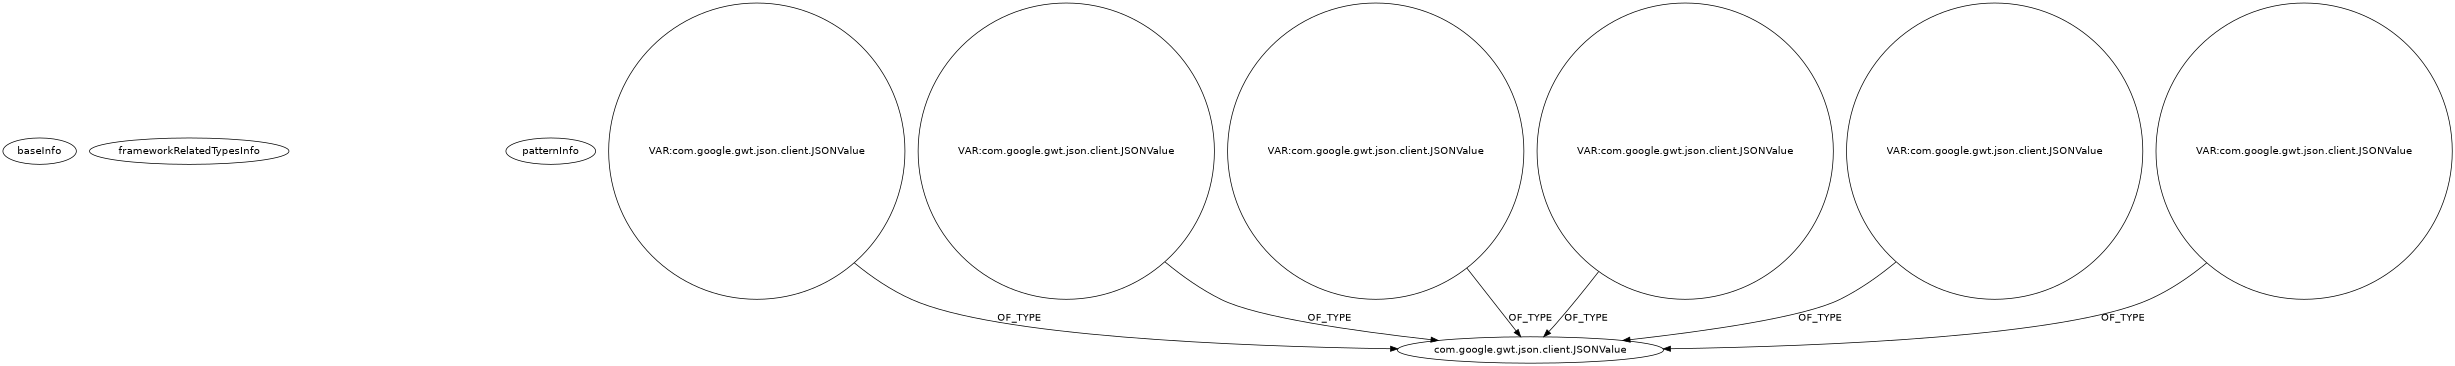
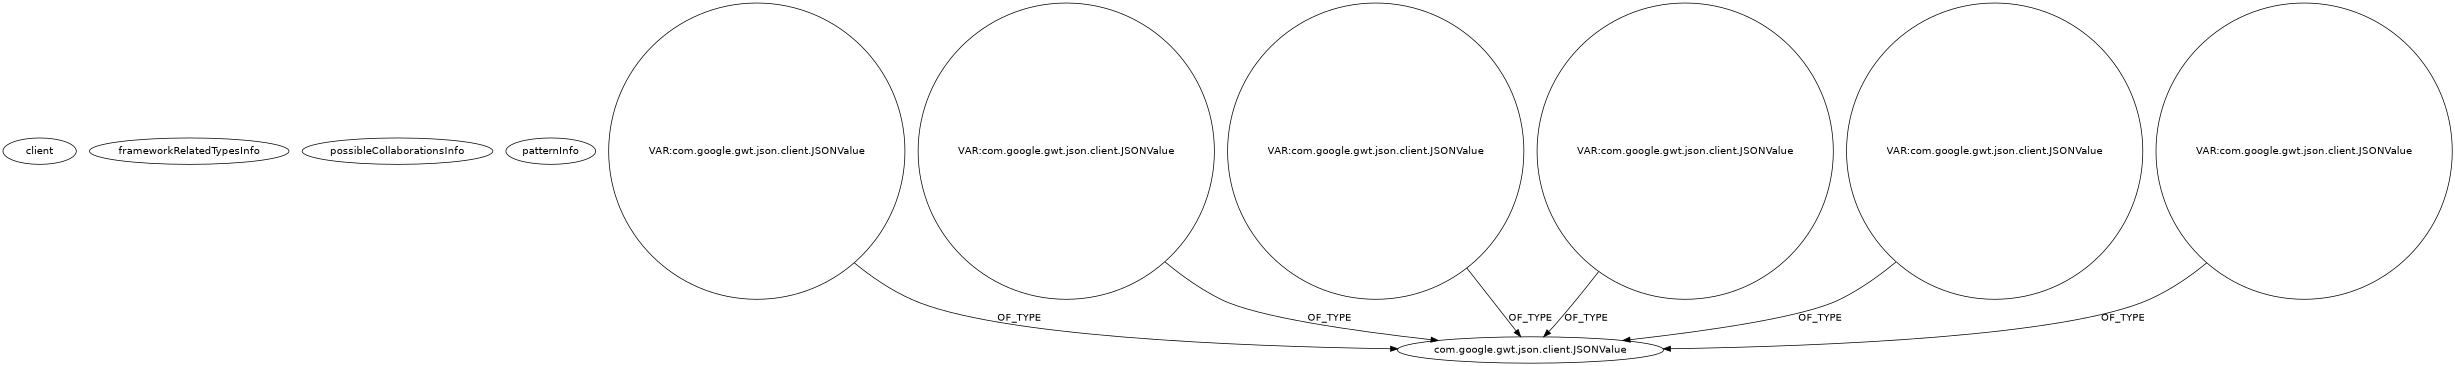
(40, 151) -> (40, 151)
none -> (398, 151)
